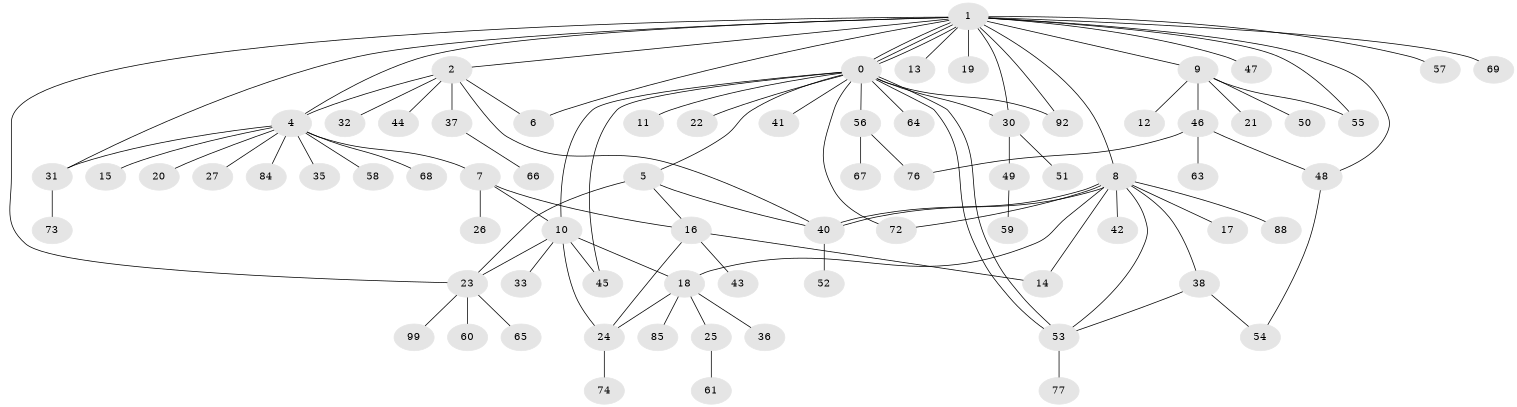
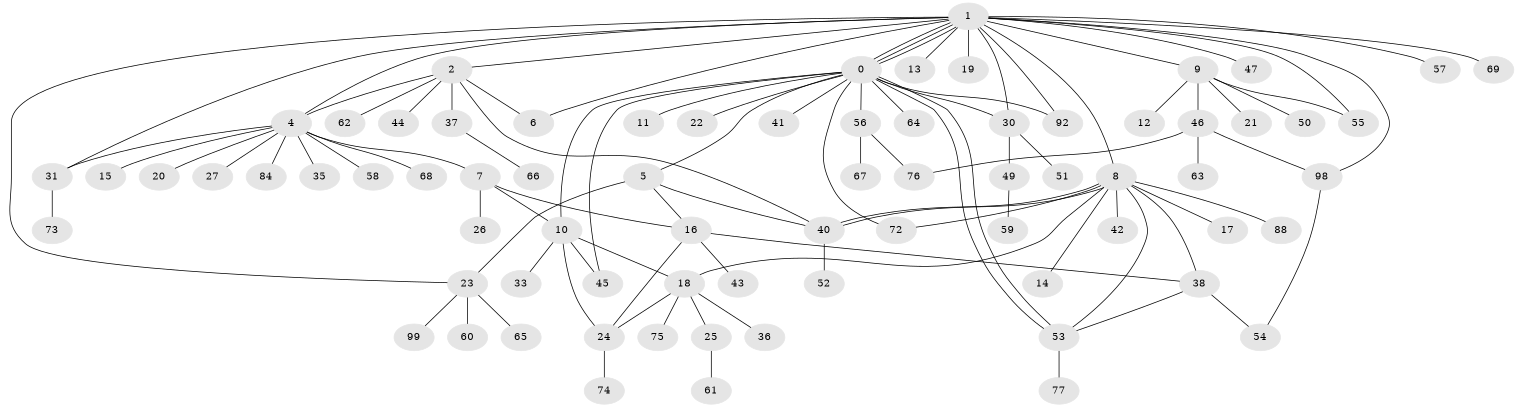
(345, 123) -> (345, 123)
(1322, 177) -> (1322, 177)
(515, 257) -> none
(867, 257) -> (945, 258)
(658, 337) -> (658, 337)
